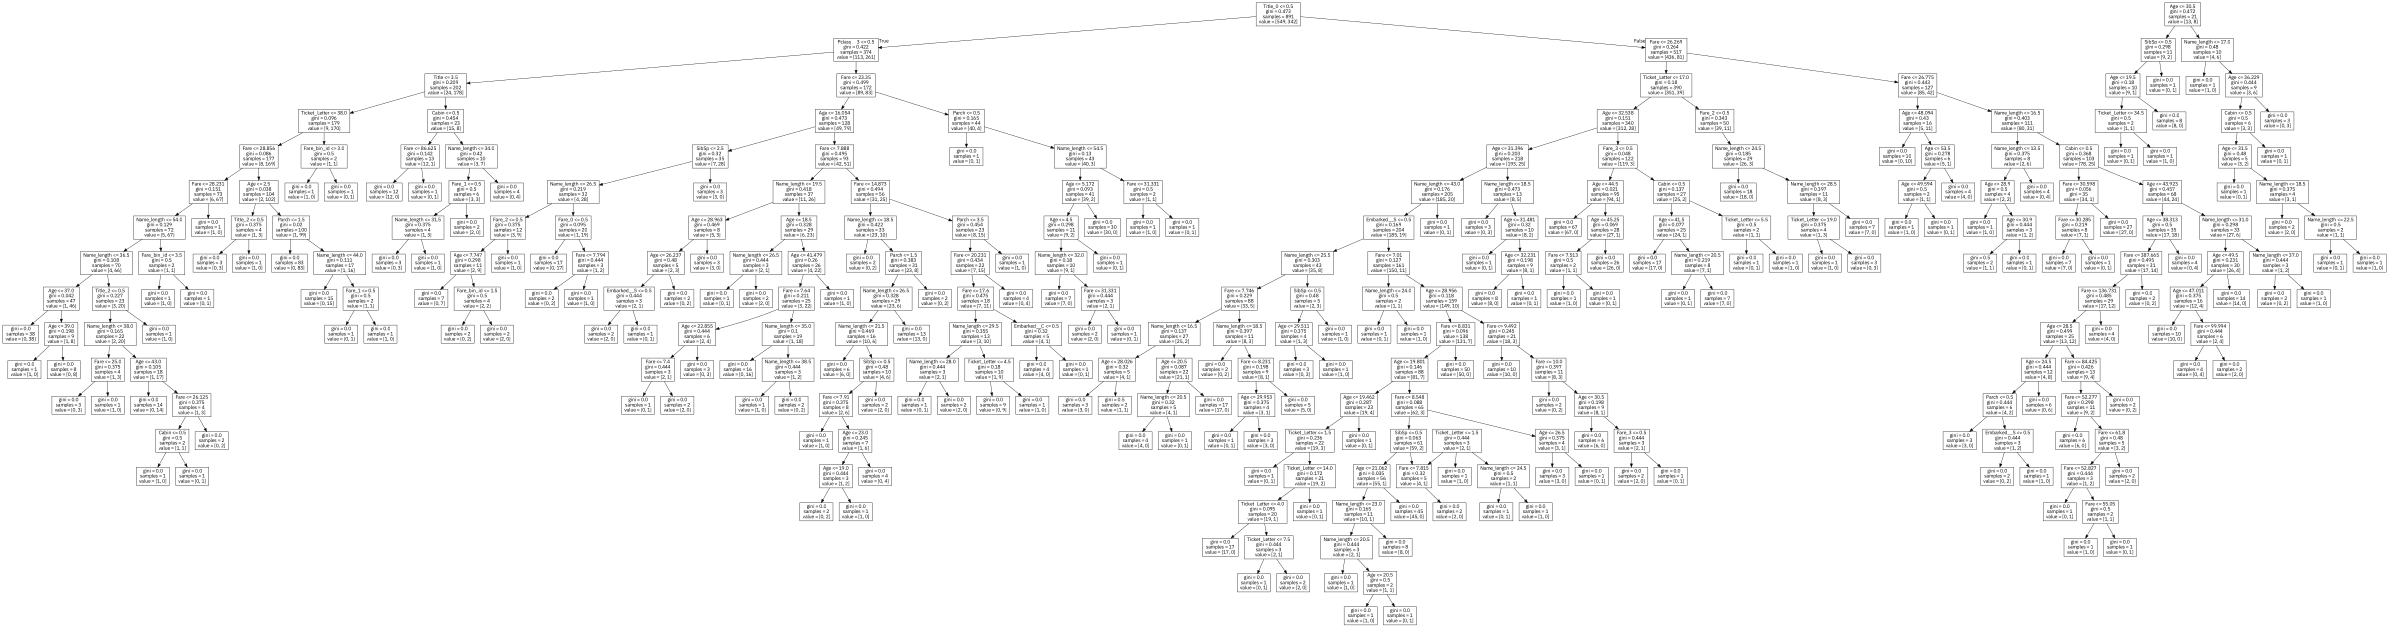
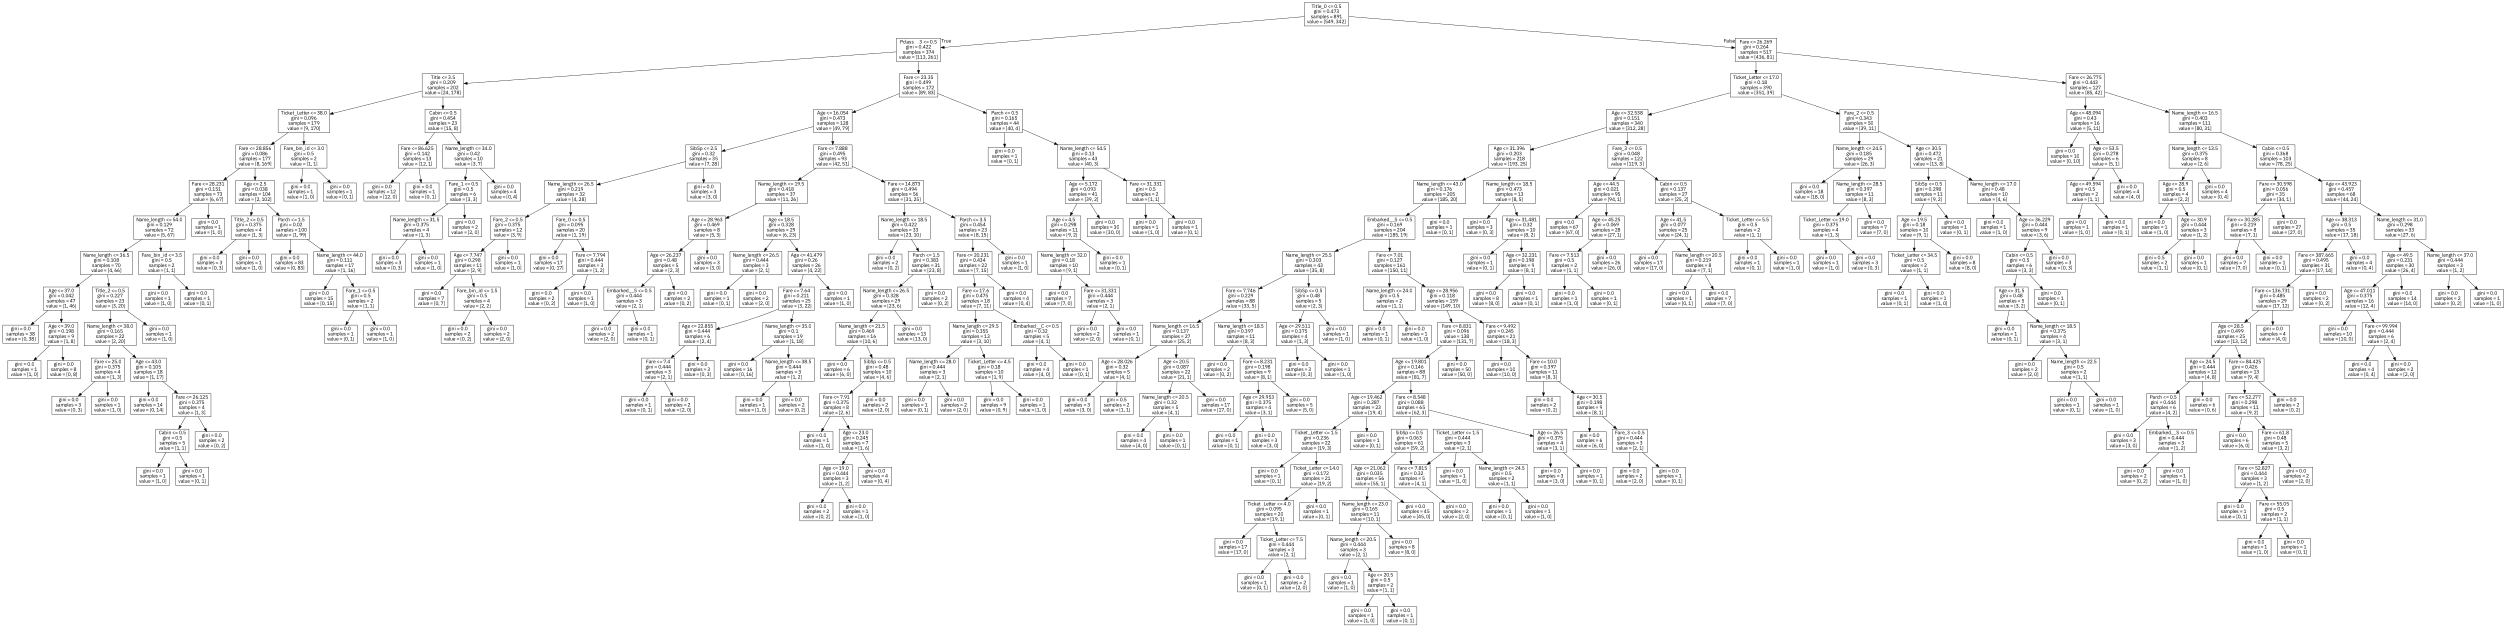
none -> (1893, 138)
(172, 441) -> (172, 441)
